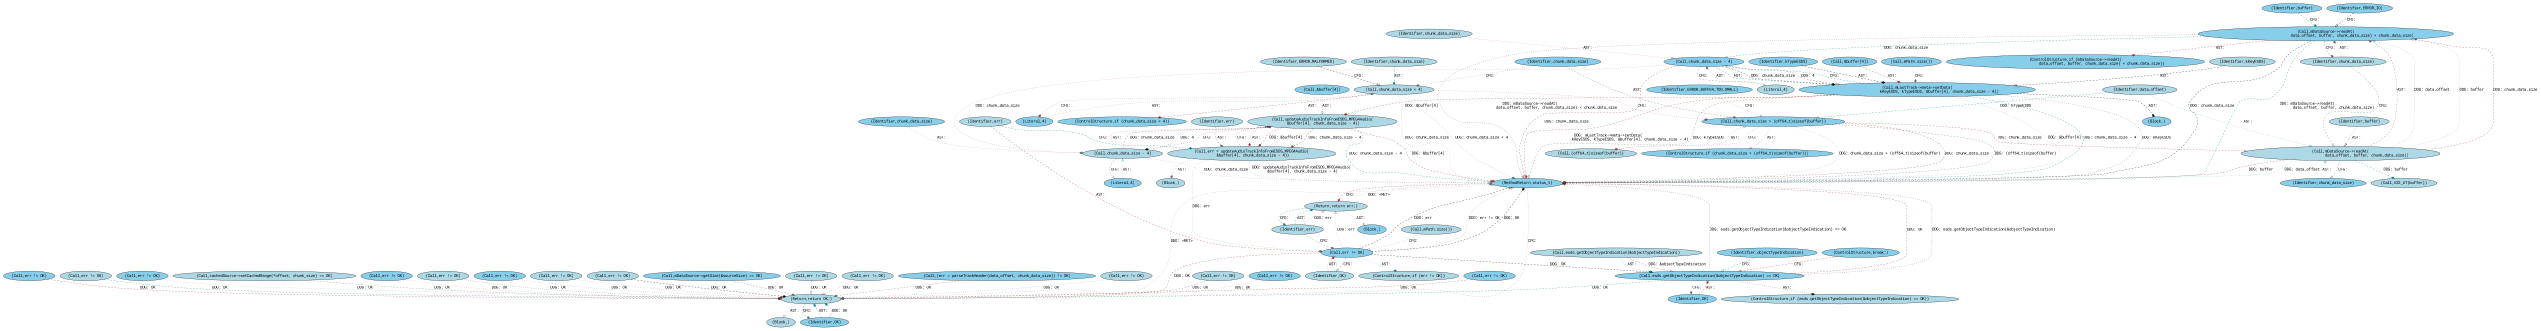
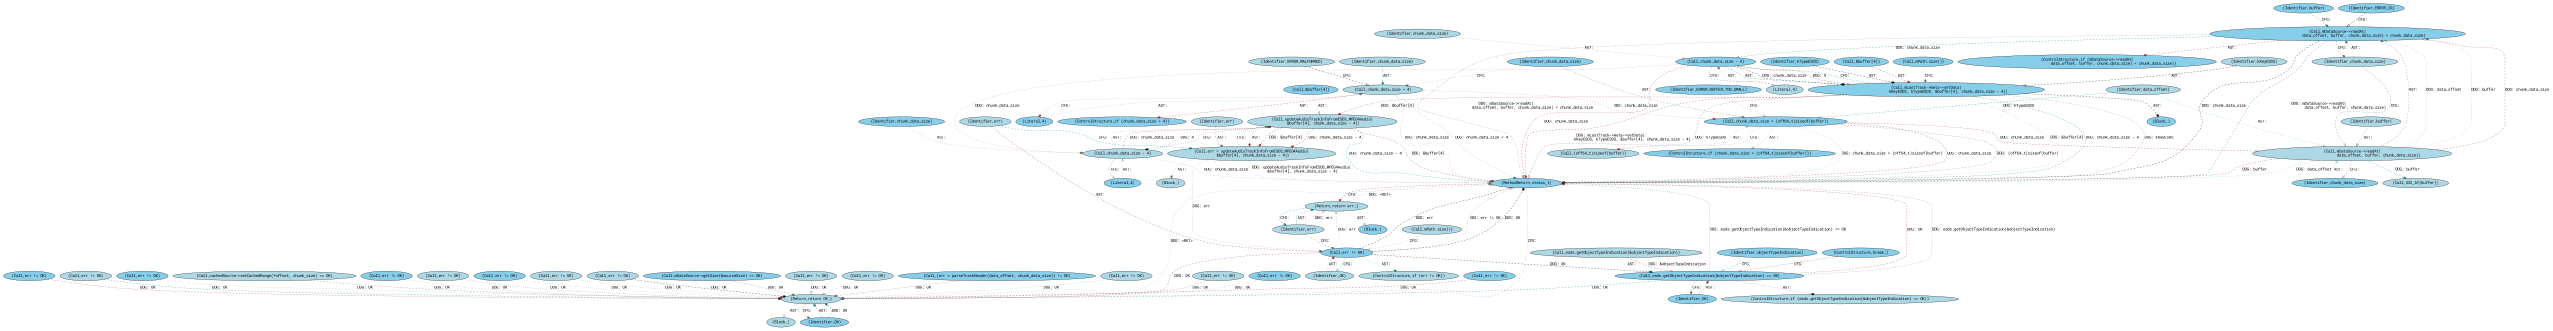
(1643, 106) -> (1636, 106)
